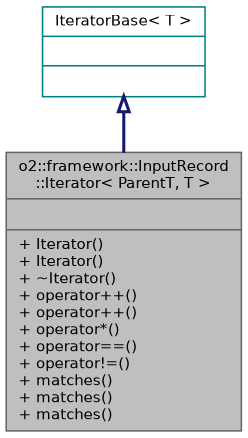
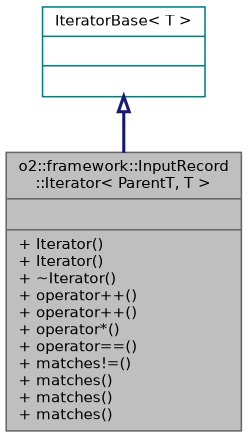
(75, 364) -> (75, 364)
